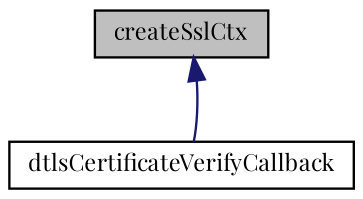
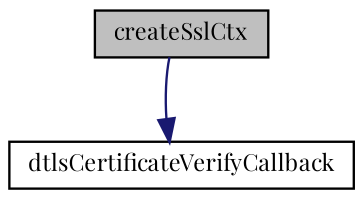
(197, 112) -> (166, 88)
